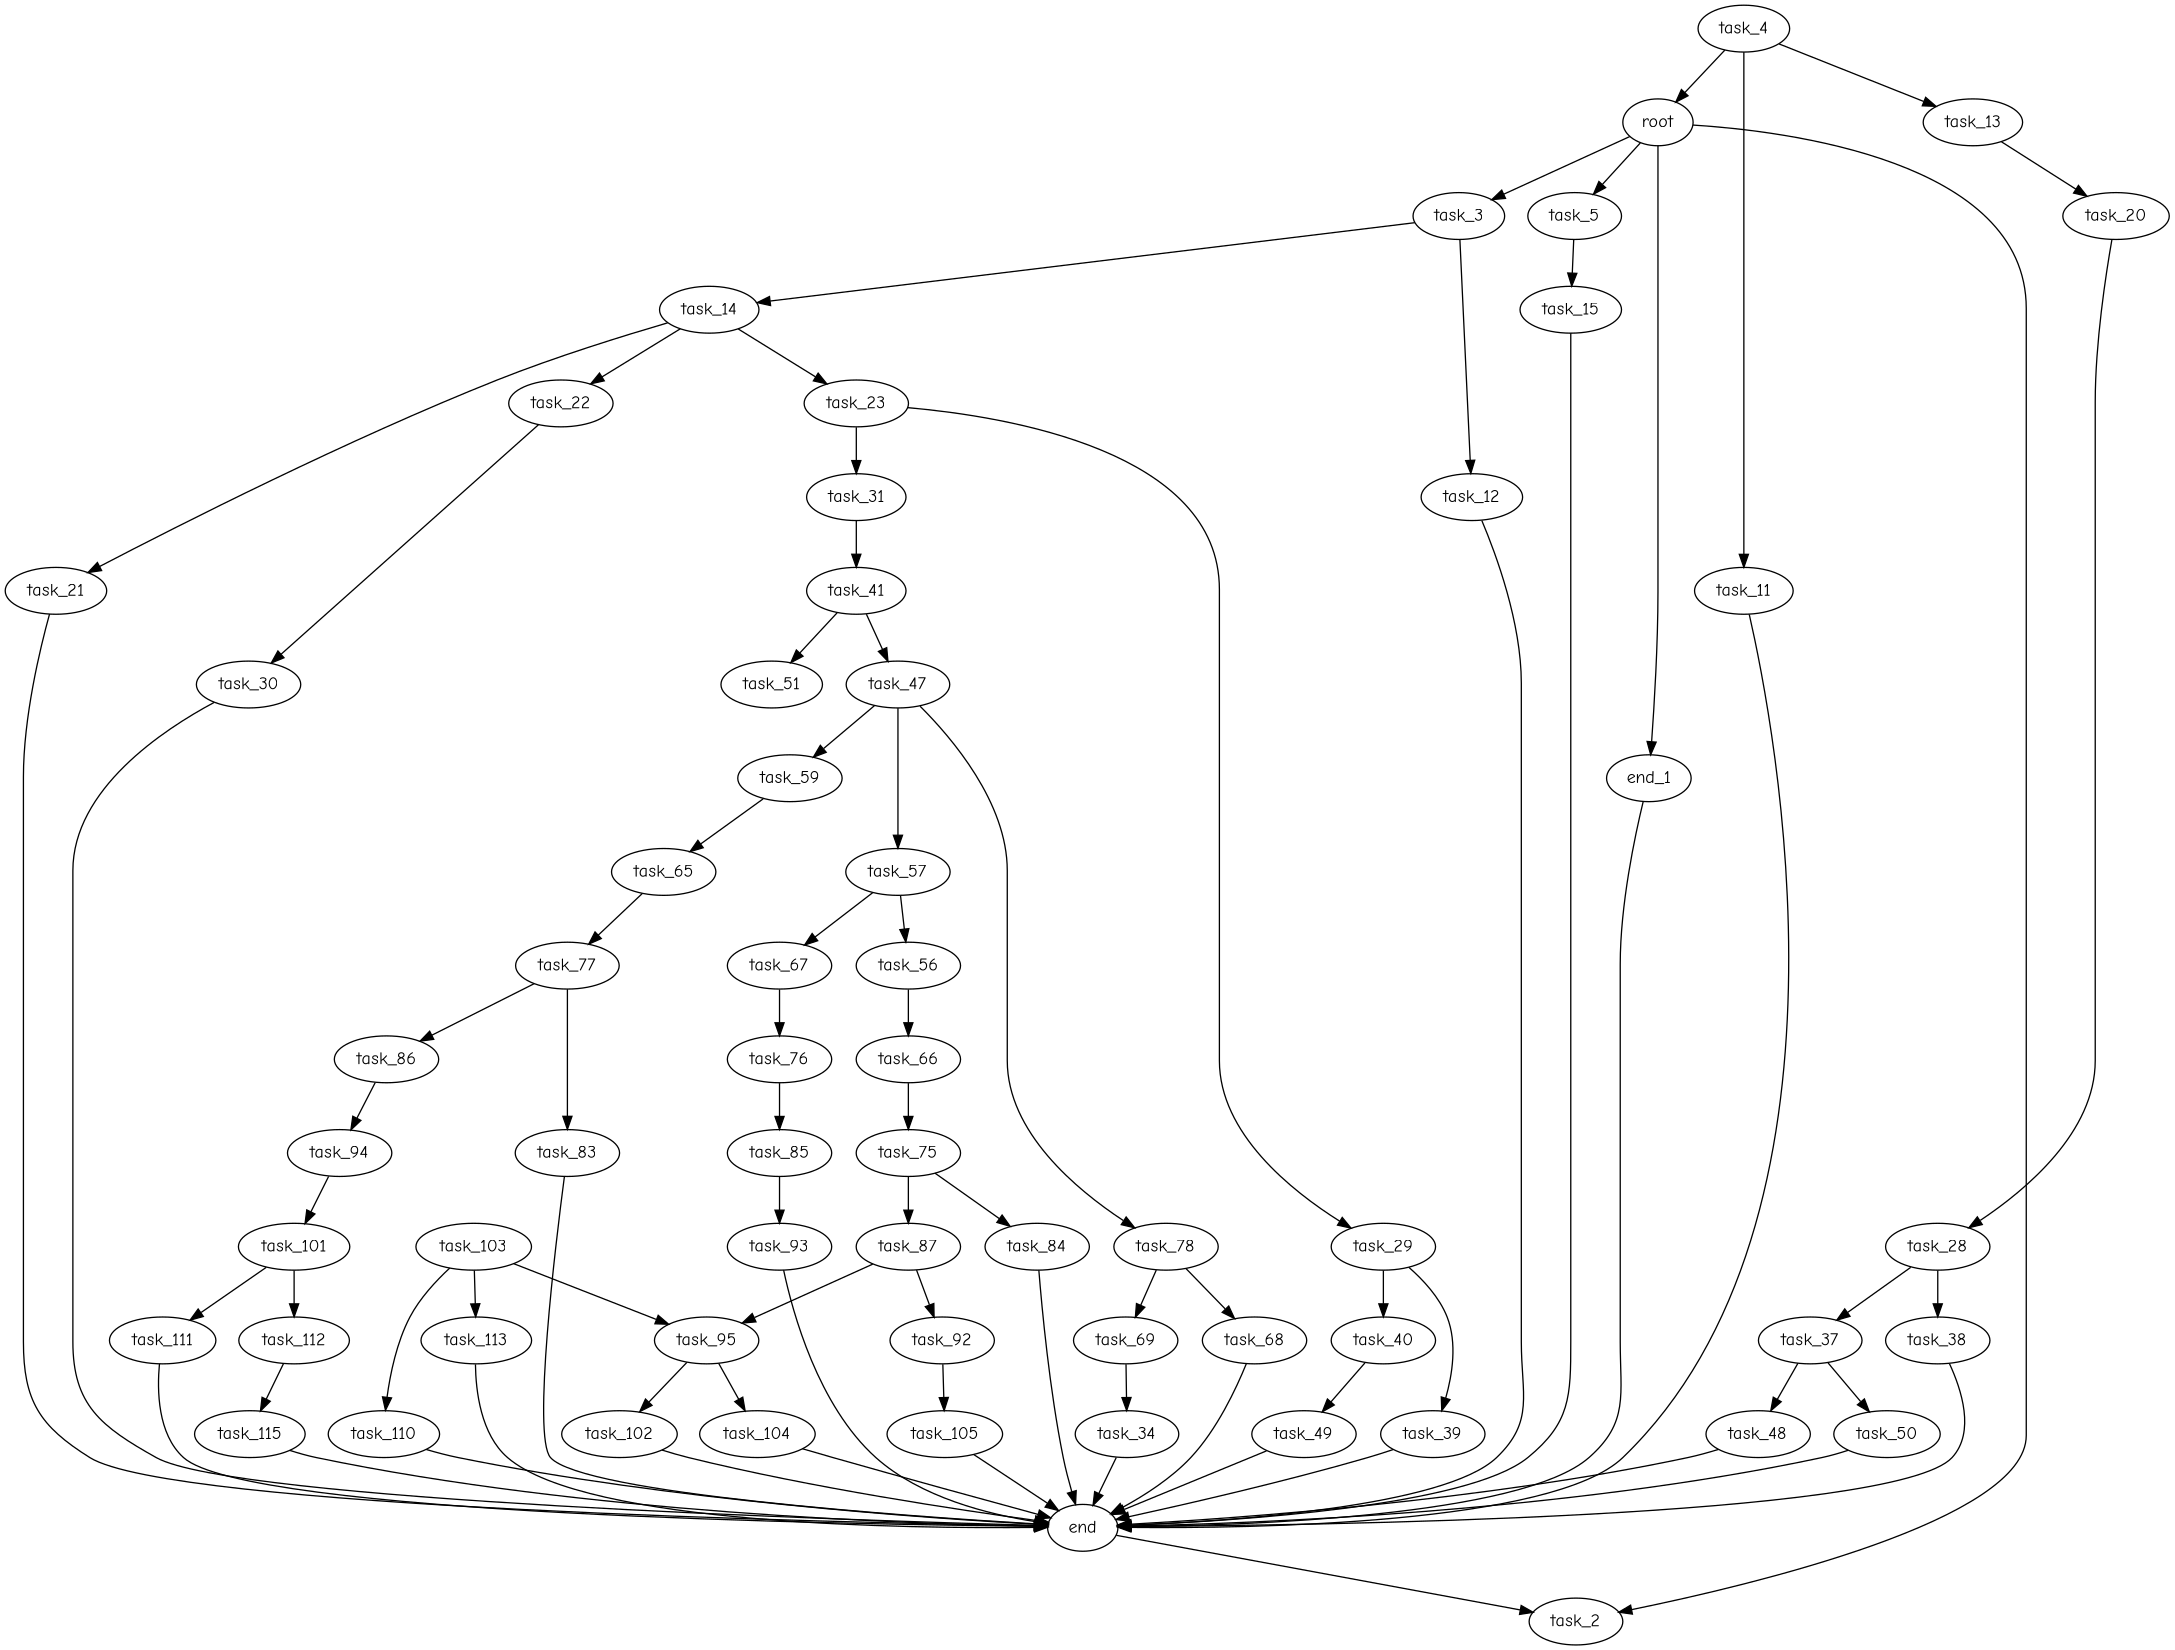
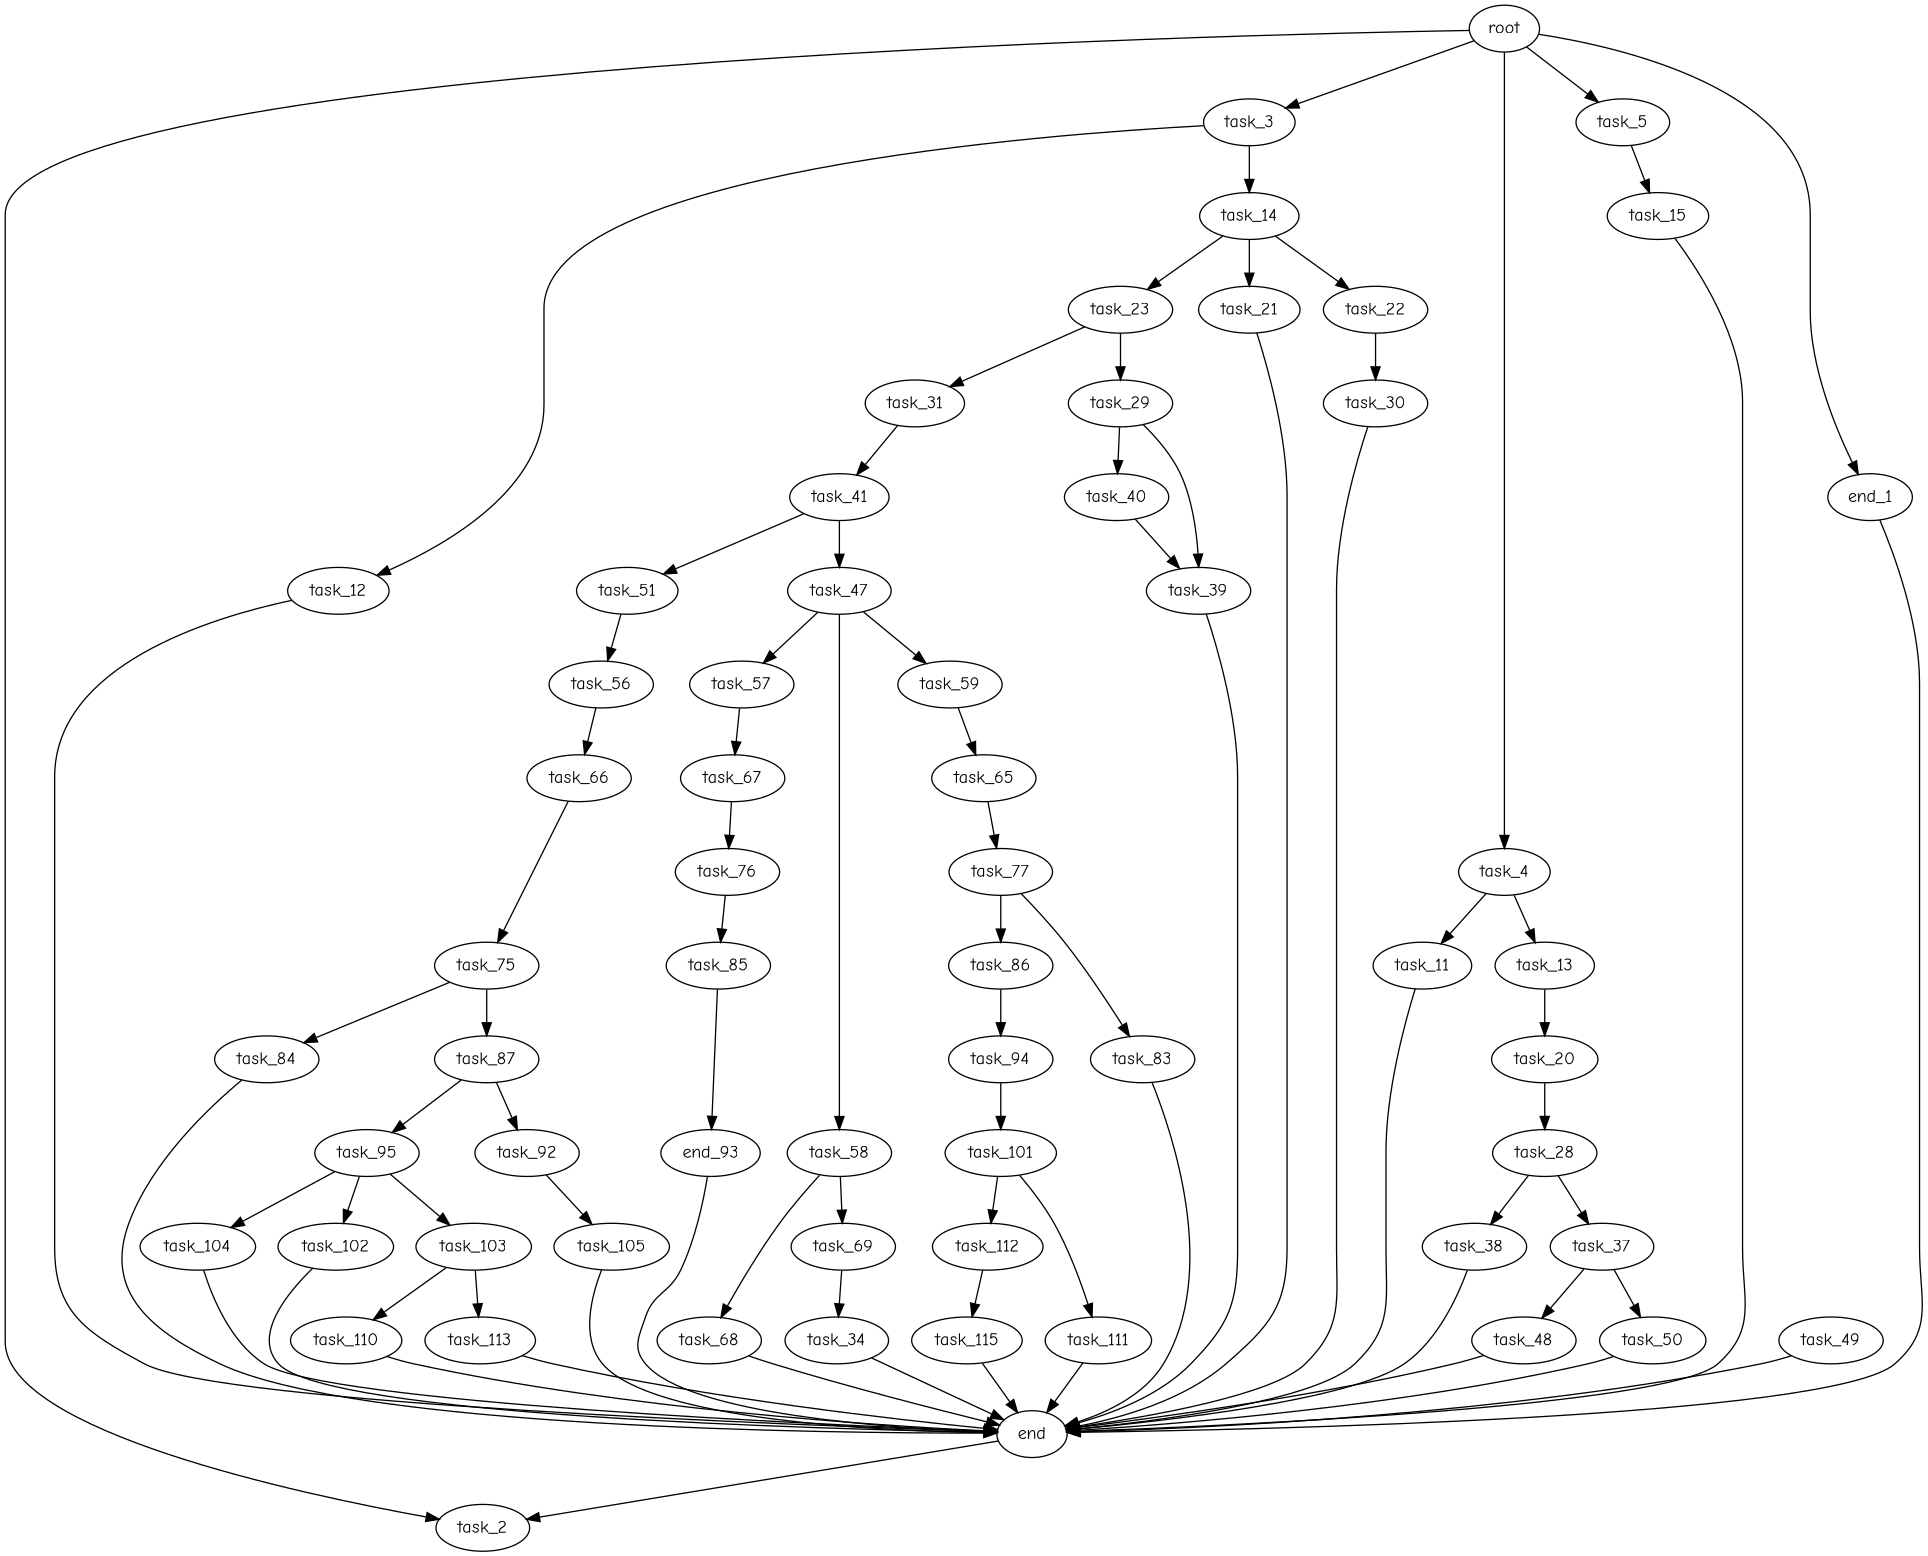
(1705, 71) -> (1504, 444)
(902, 912) -> (616, 631)
(780, 1247) -> (711, 1153)
(1166, 1247) -> (839, 1153)
(585, 1292) -> (415, 1195)
(1348, 1382) -> (1153, 539)
